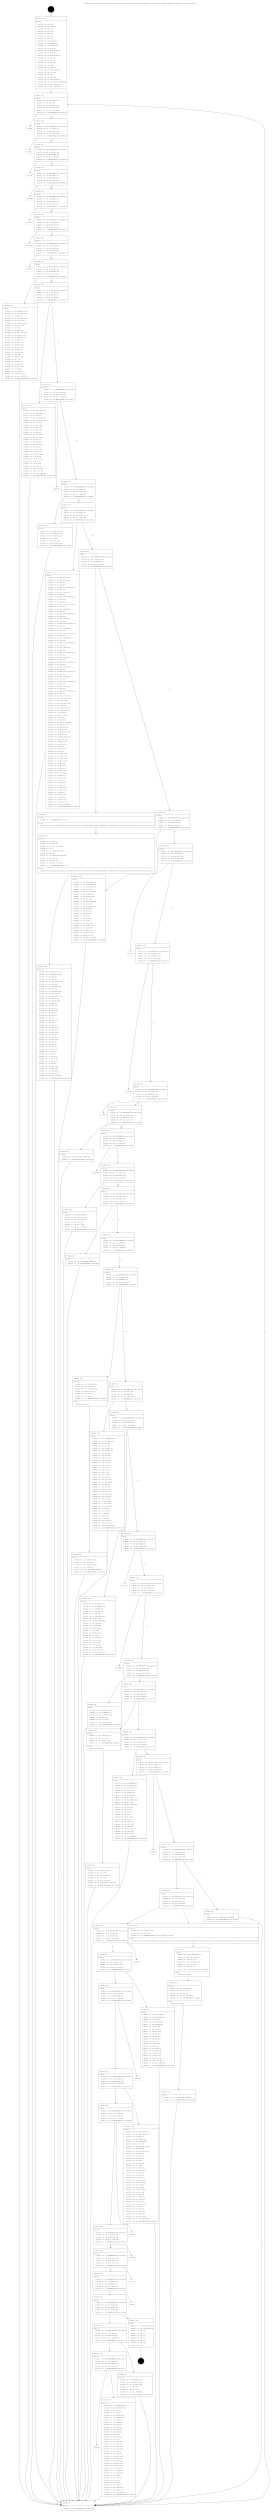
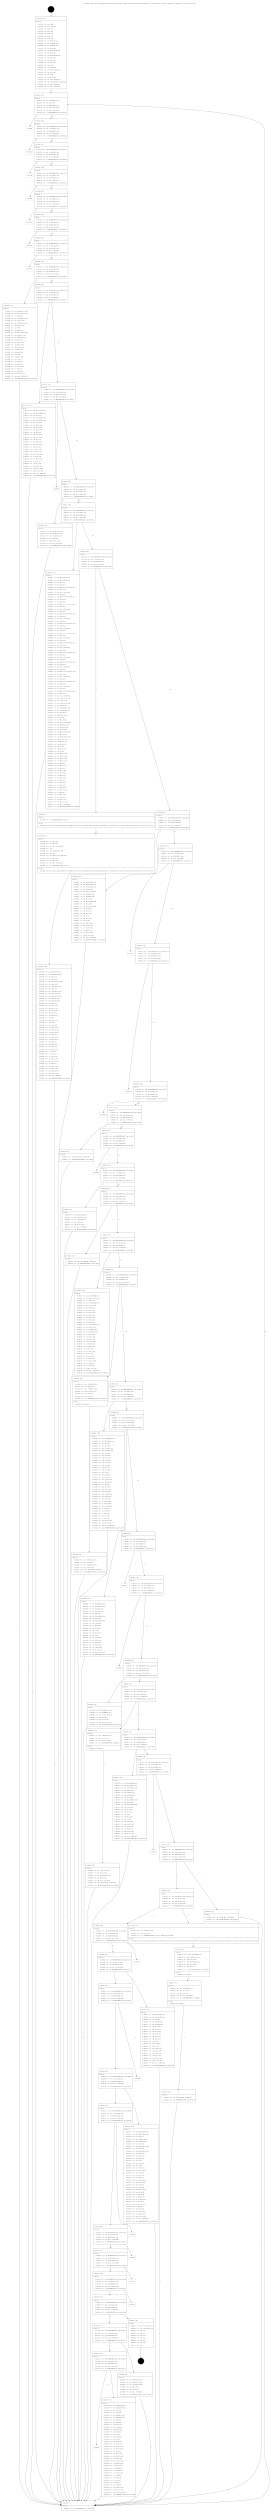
none -> (92, 1332)
